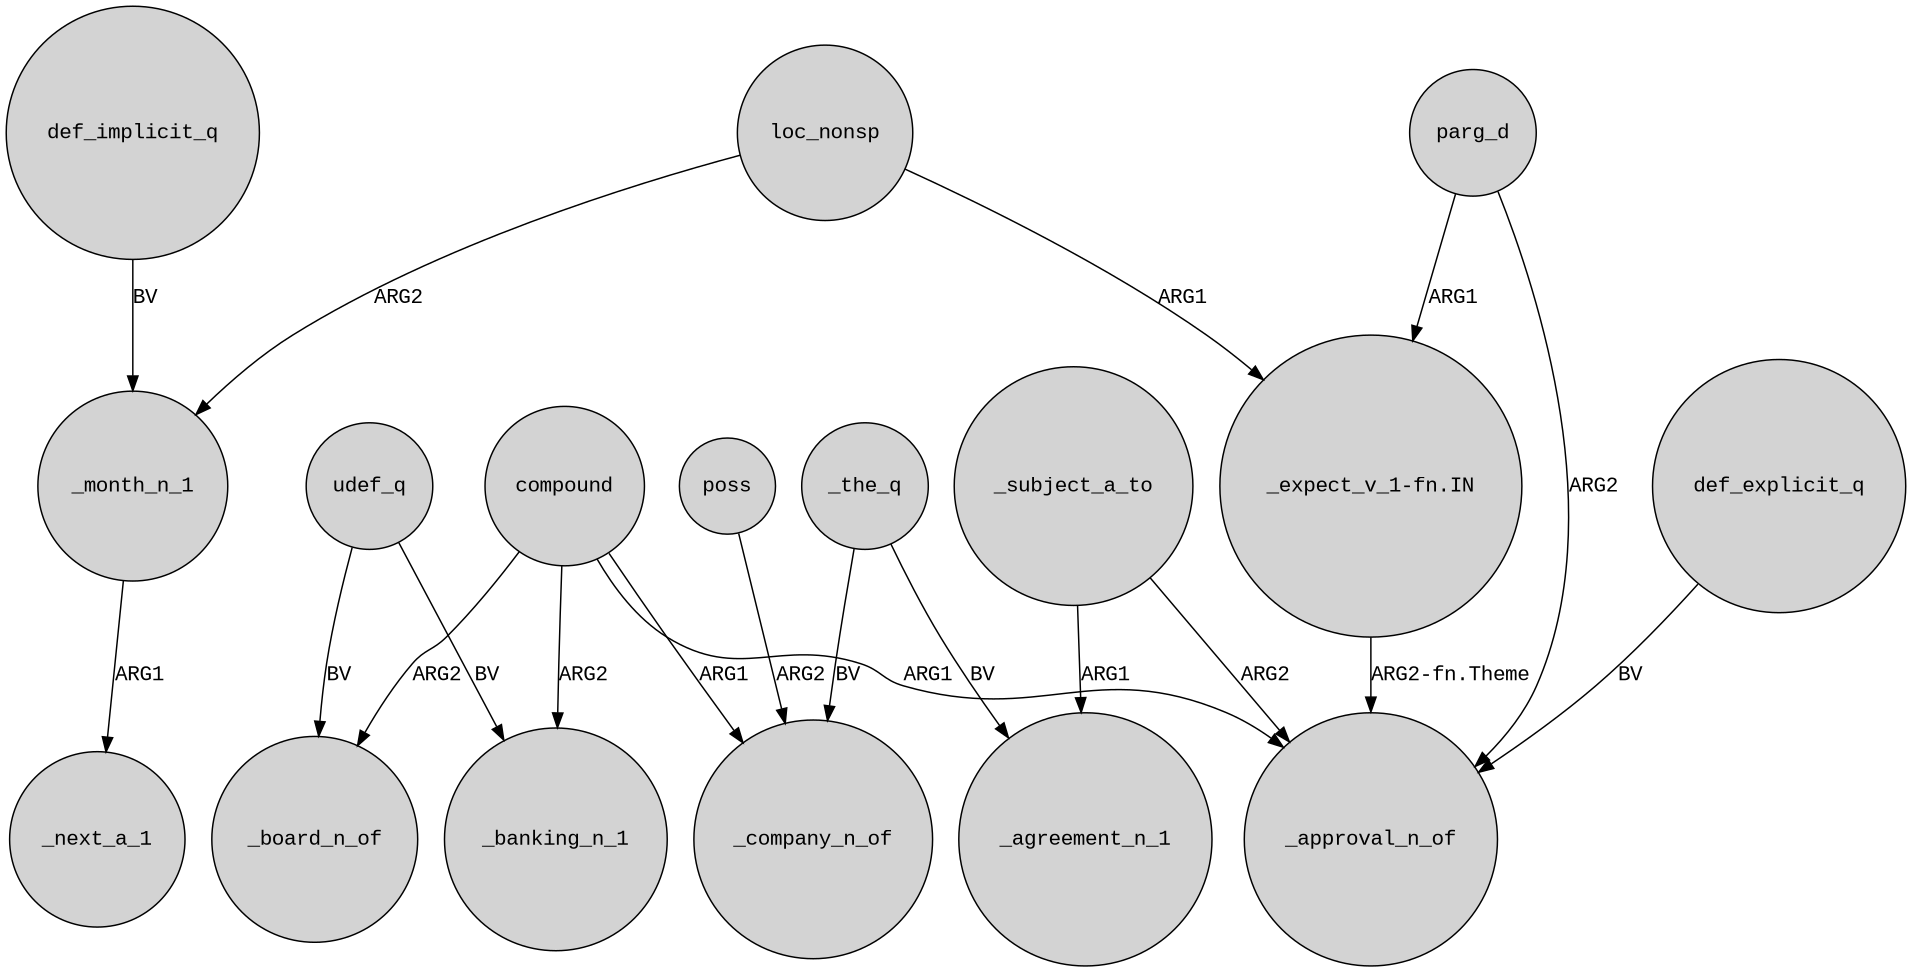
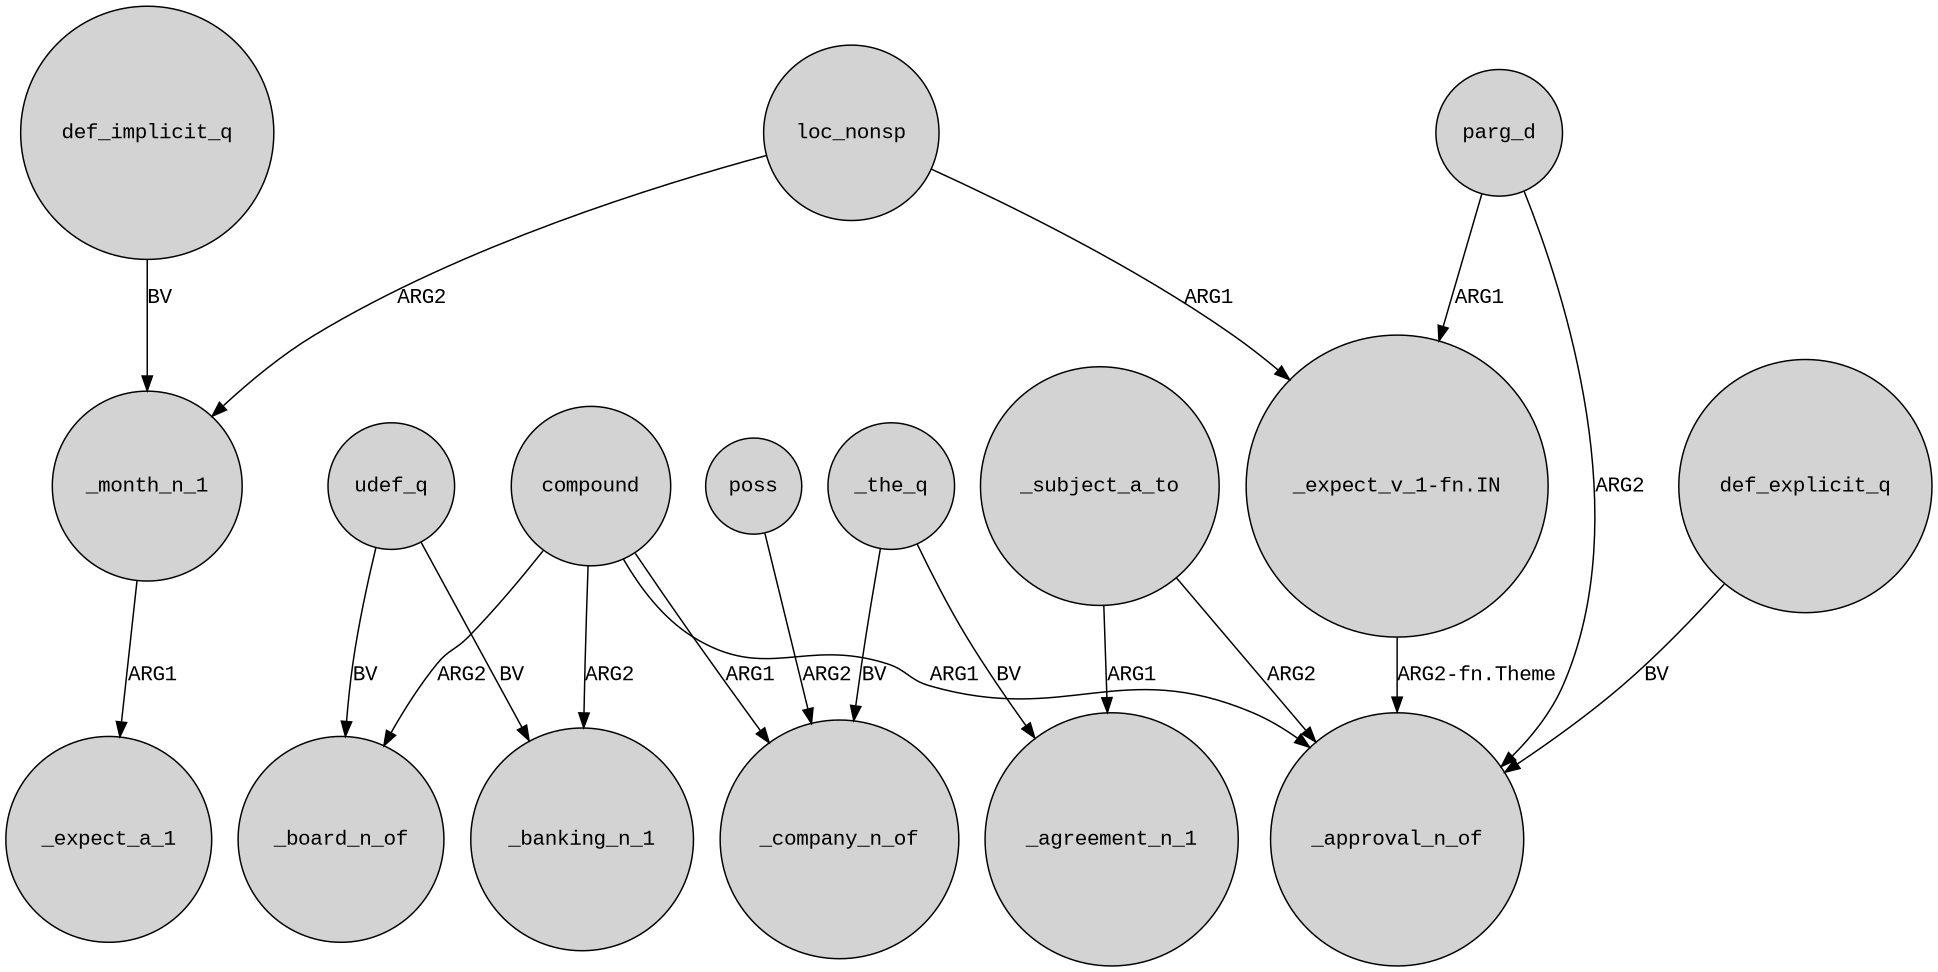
(97, 839) -> (109, 839)
